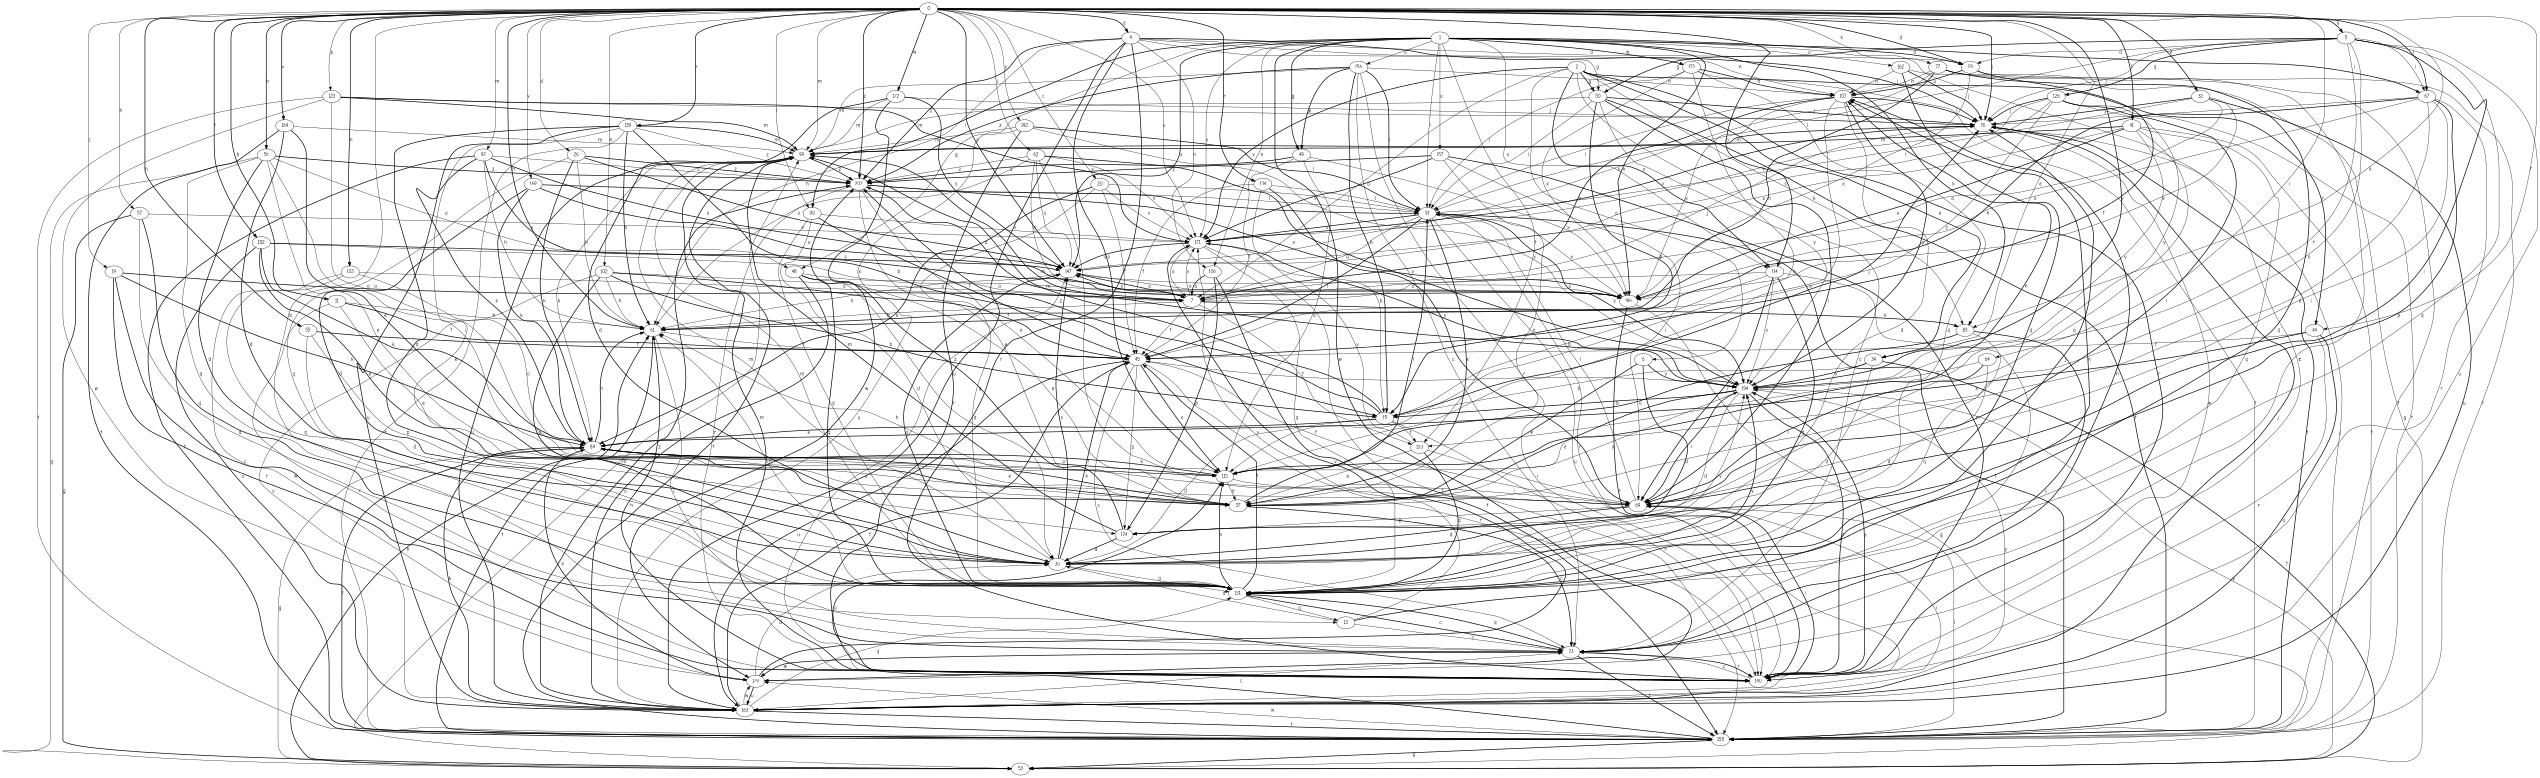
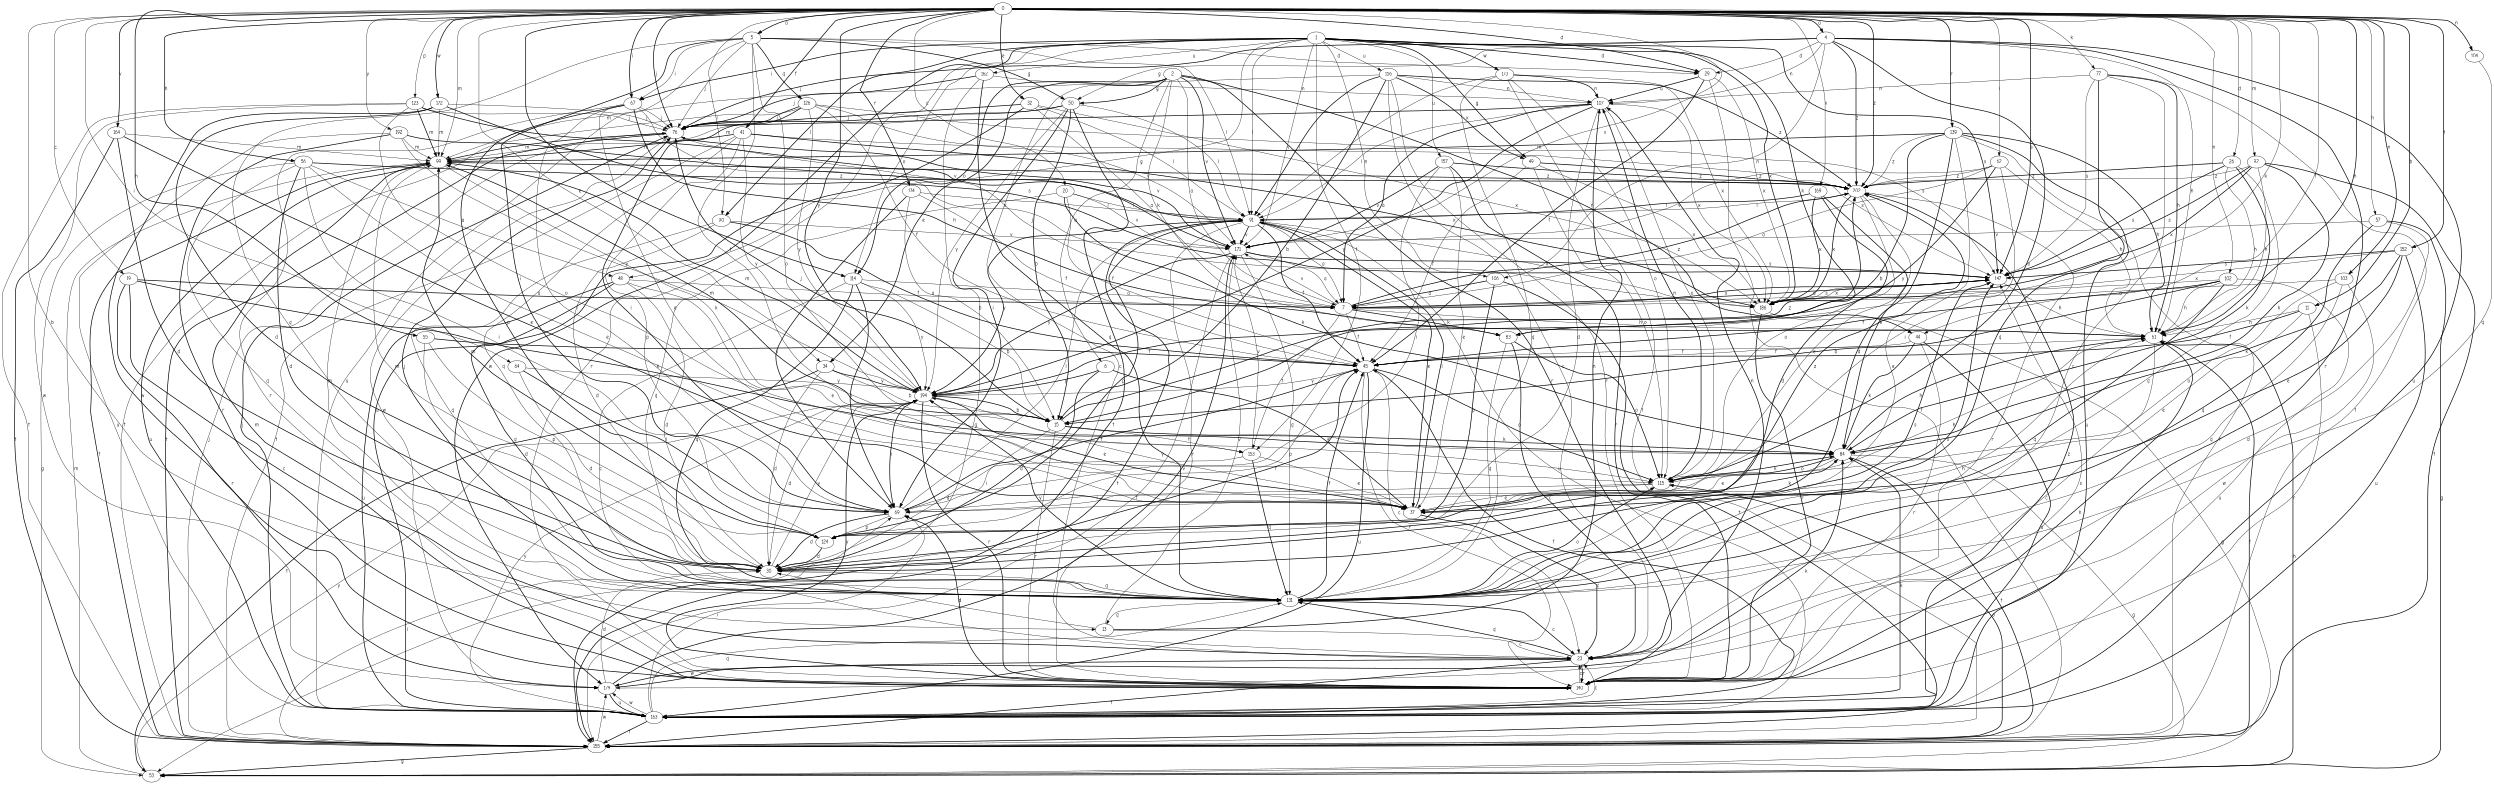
none -> (2474, 56)
(1044, 220) -> none
(1947, 228) -> (917, 235)
none -> (1097, 406)
(1382, 457) -> (1138, 429)
